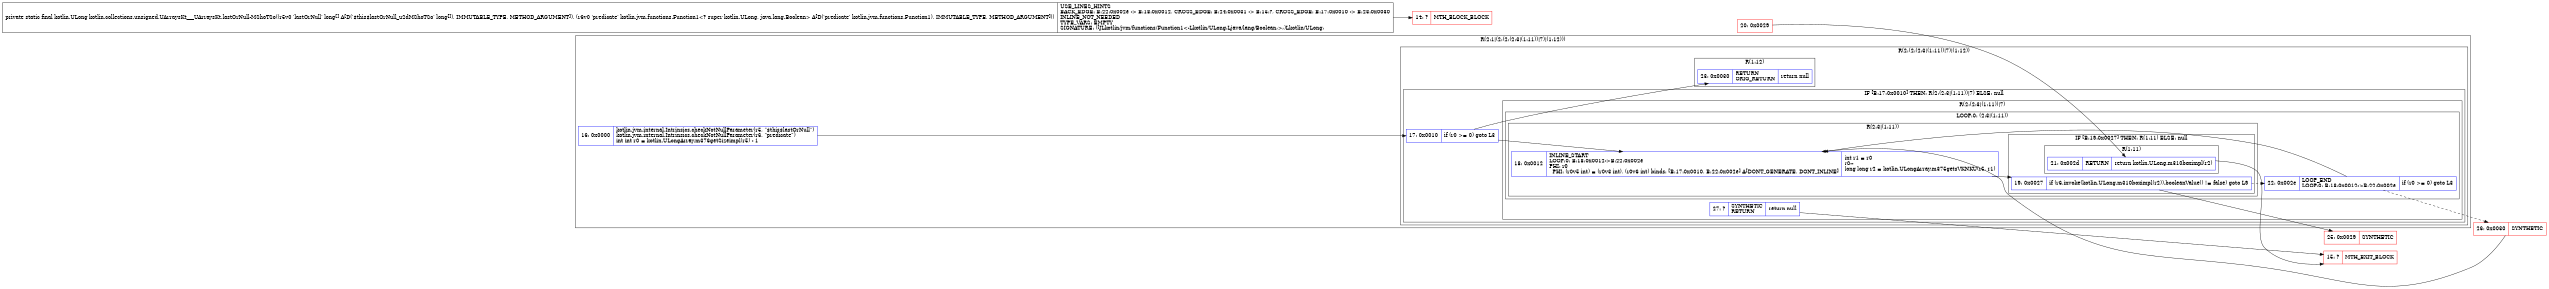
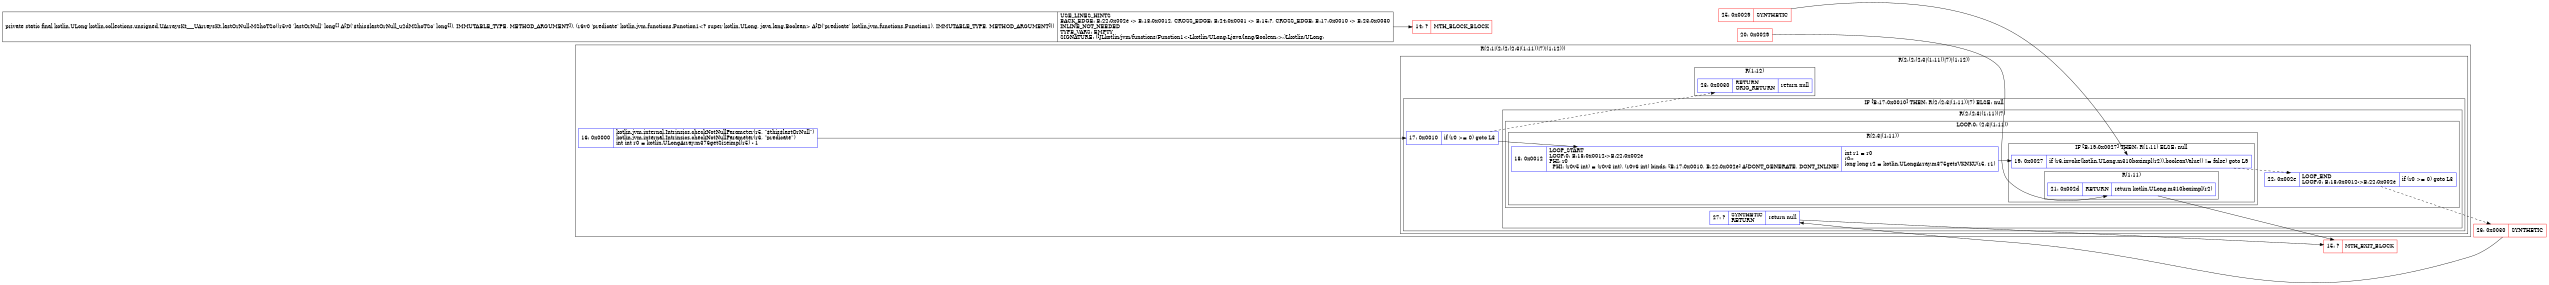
(1589, 104) -> (1601, 112)
(2090, 130) -> none
(1569, 156) -> (1566, 151)
(2244, 210) -> (1985, 20)
(2160, 257) -> (2157, 263)
